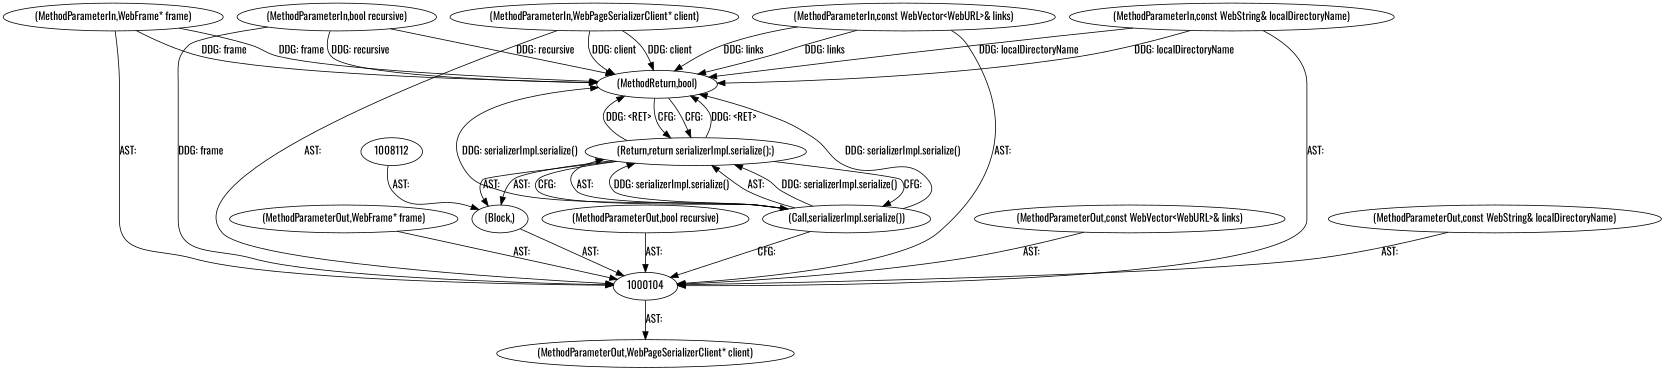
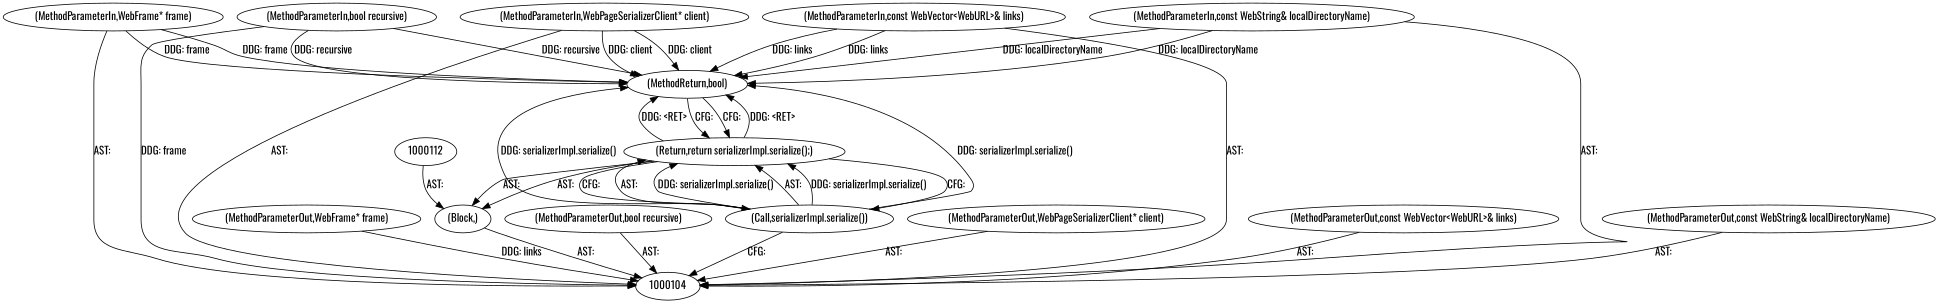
(392, 152) -> (426, 152)
(523, 253) -> (522, 253)
(645, 316) -> (846, 255)
